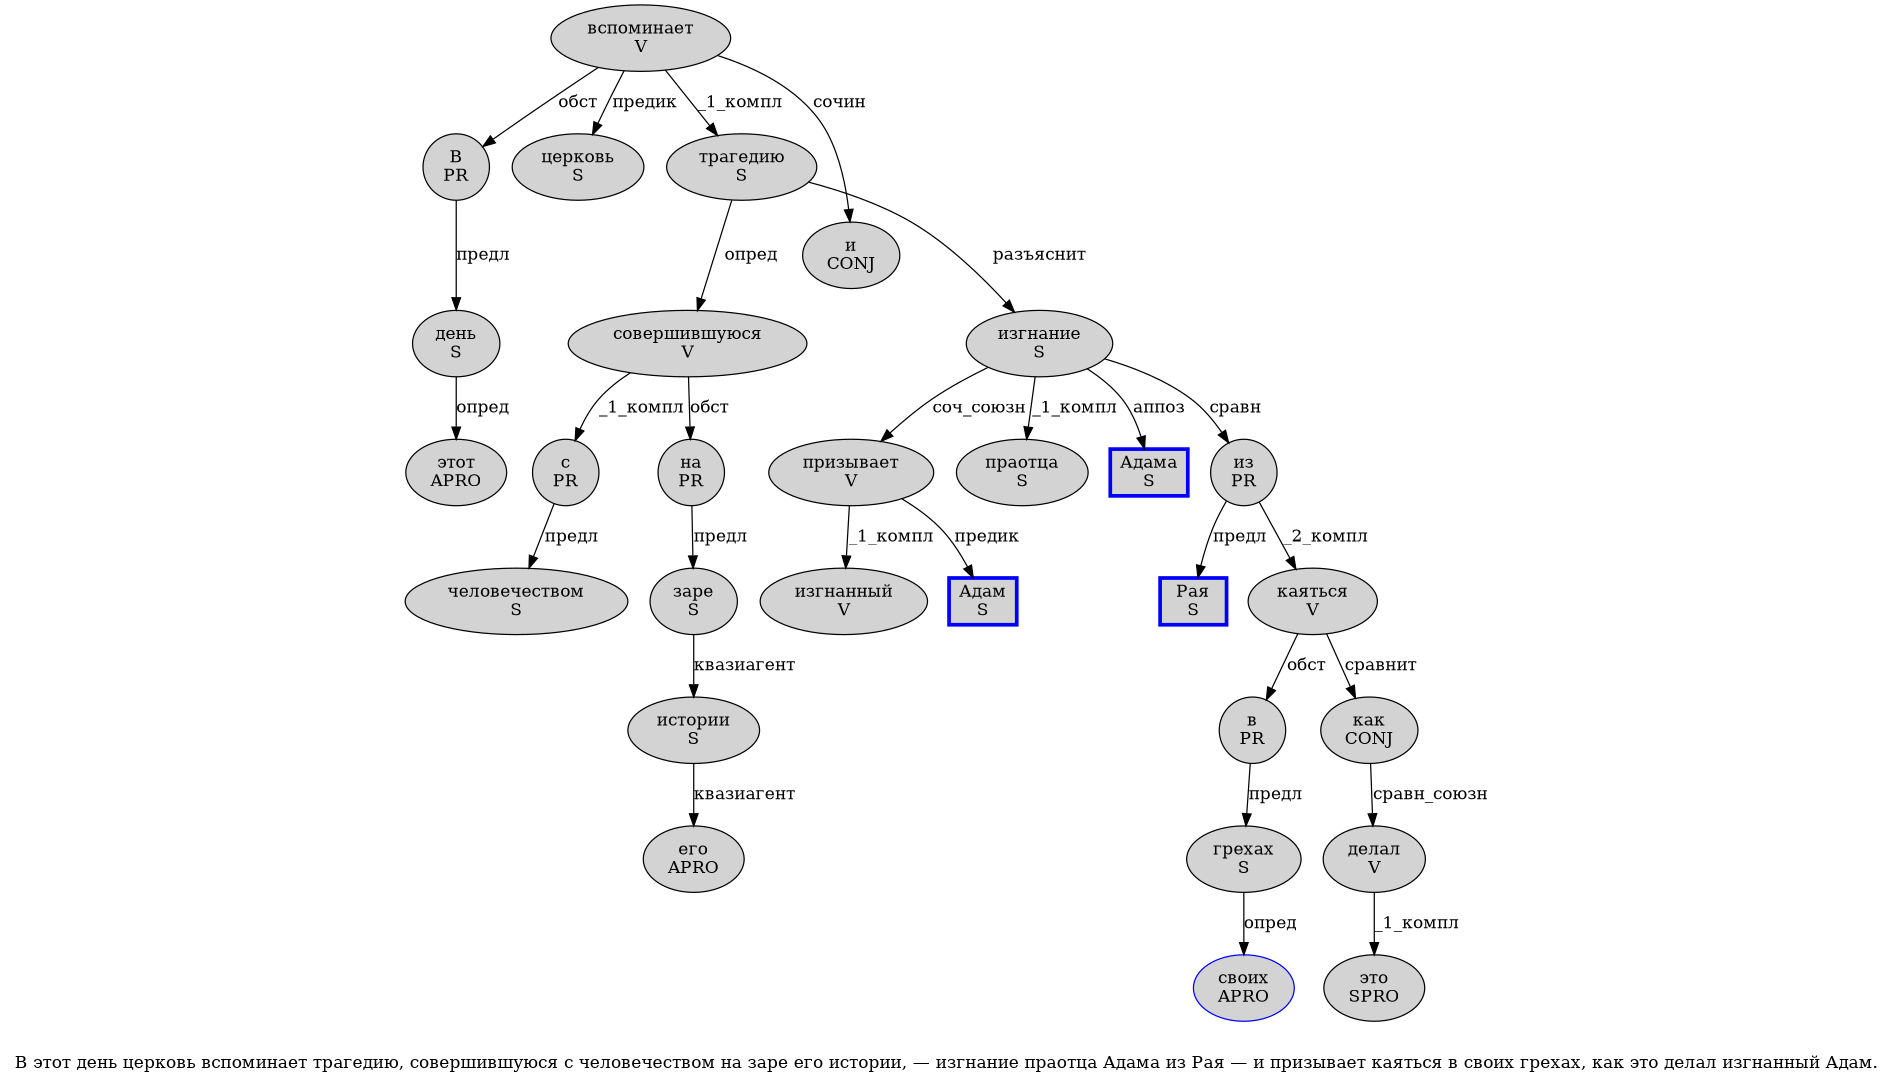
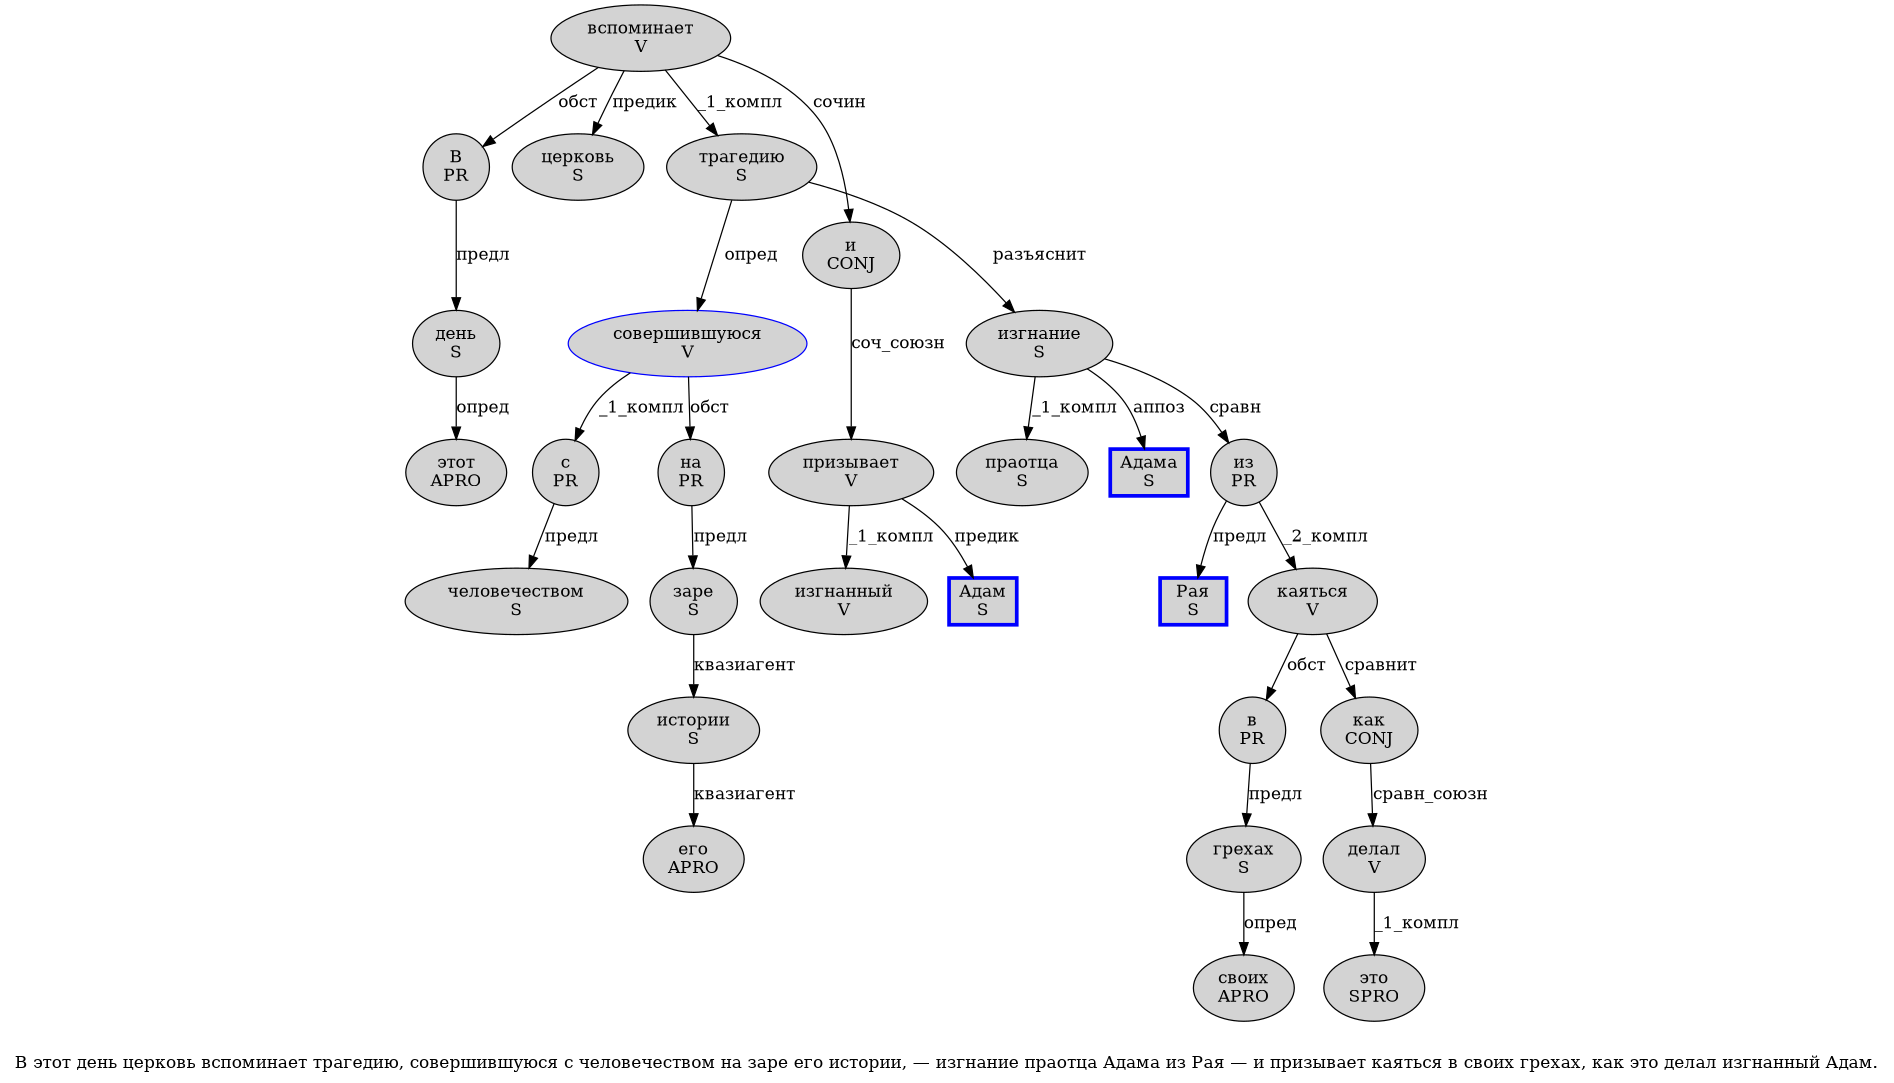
(688, 344) -> (688, 344)
(936, 396) -> (851, 358)
(1244, 988) -> (1244, 988)
